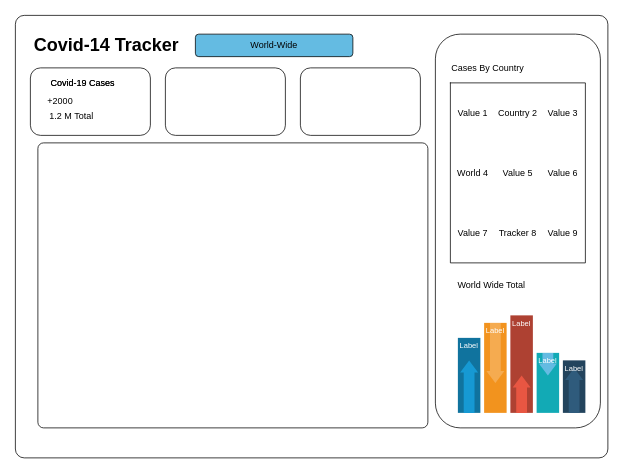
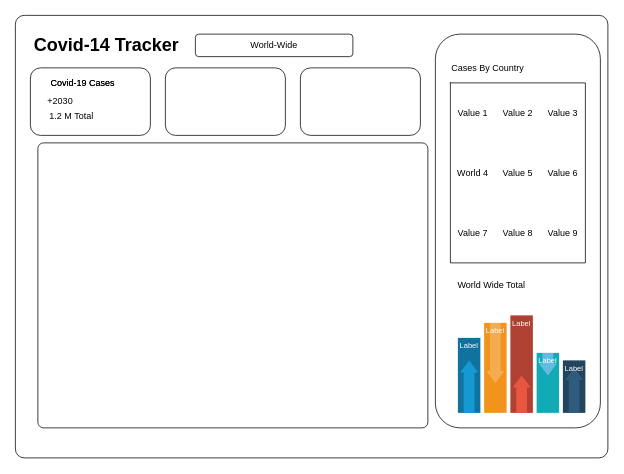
(274, 45) -> (274, 45)
(60, 102) -> (60, 102)
(518, 113) -> (518, 113)
(518, 233) -> (518, 233)
